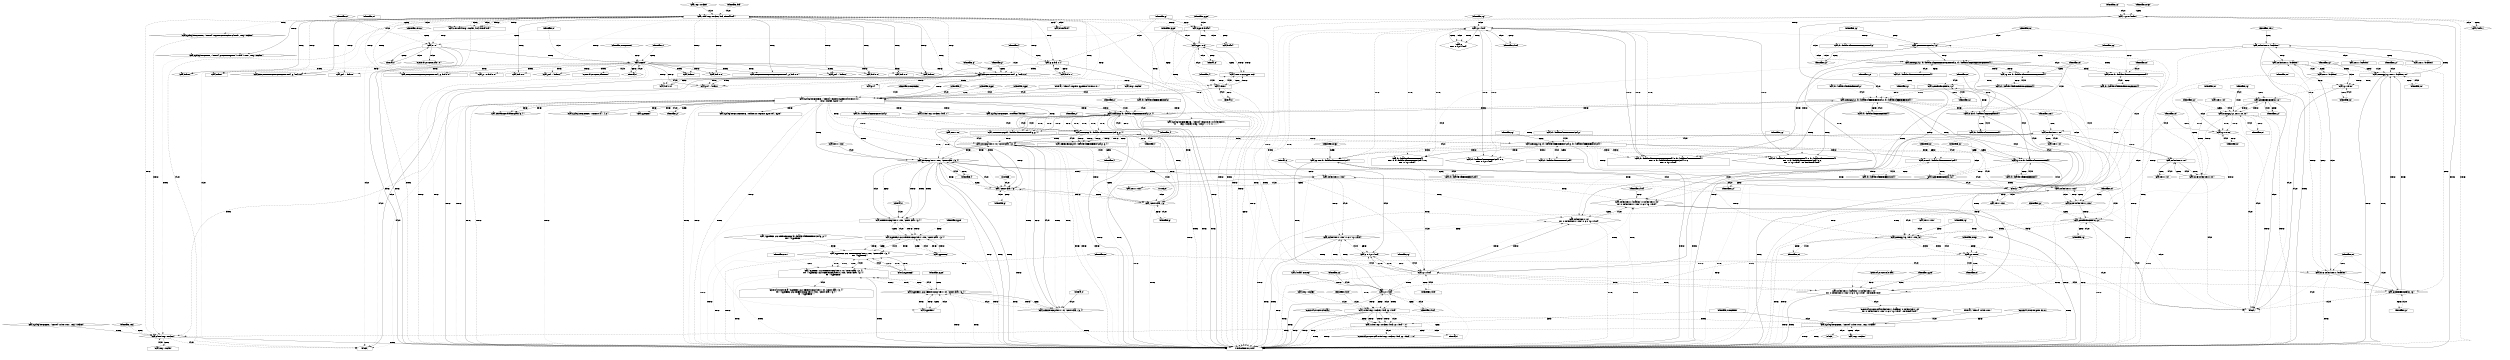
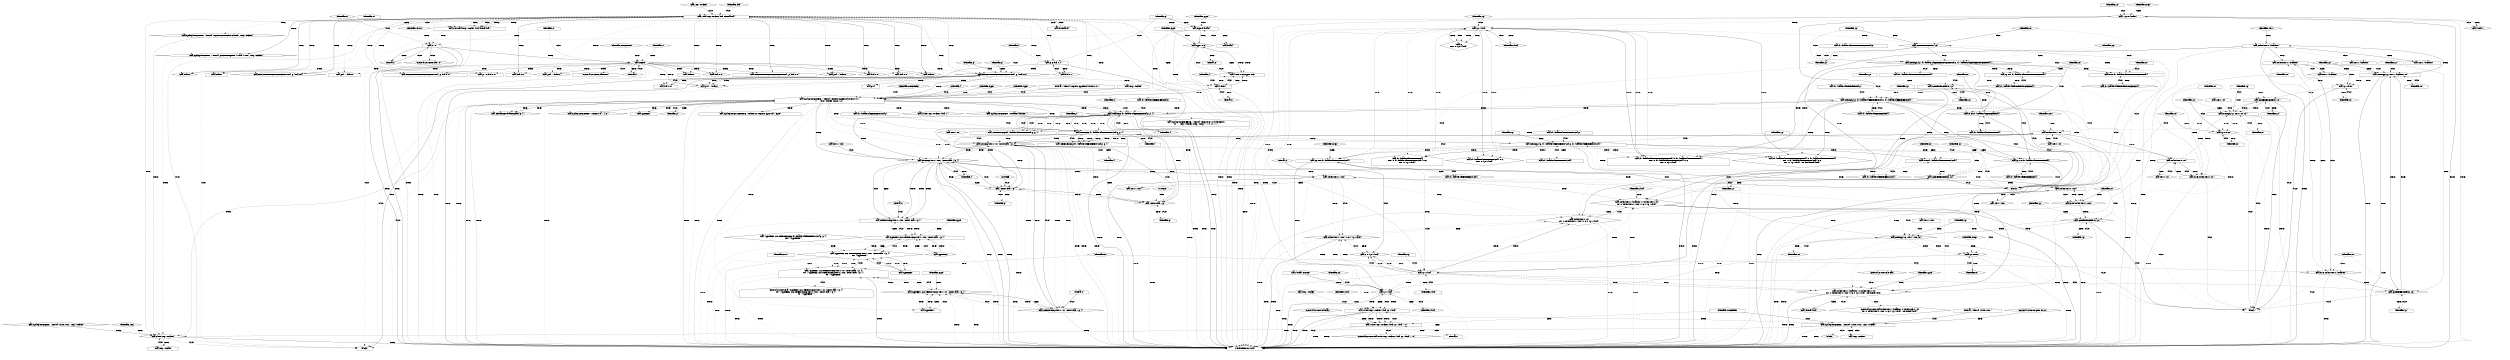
(1200, 57) -> (1220, 70)
(905, 273) -> (905, 273)
none -> (1809, 310)
